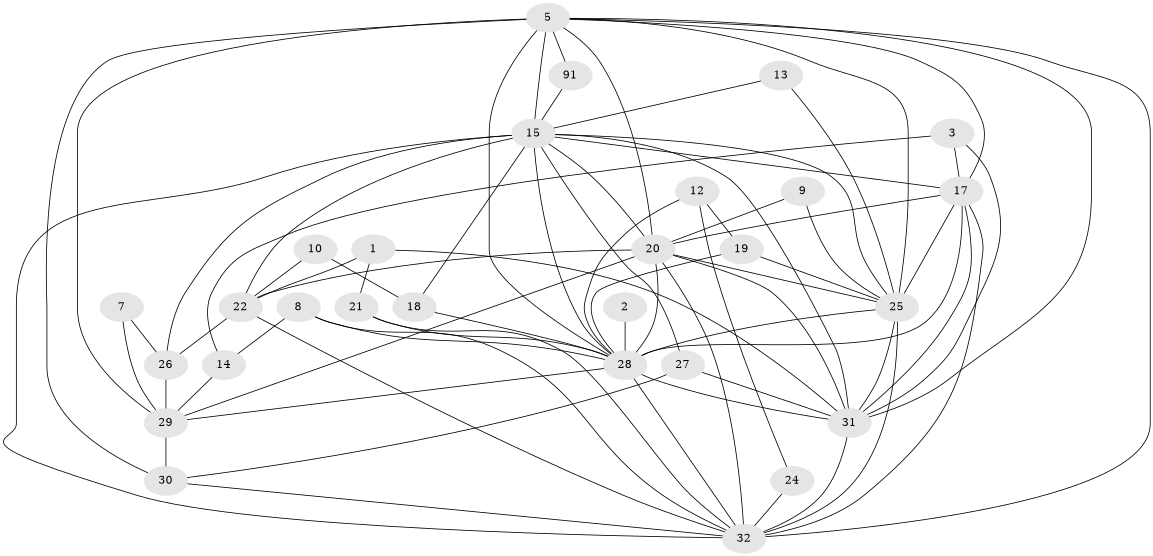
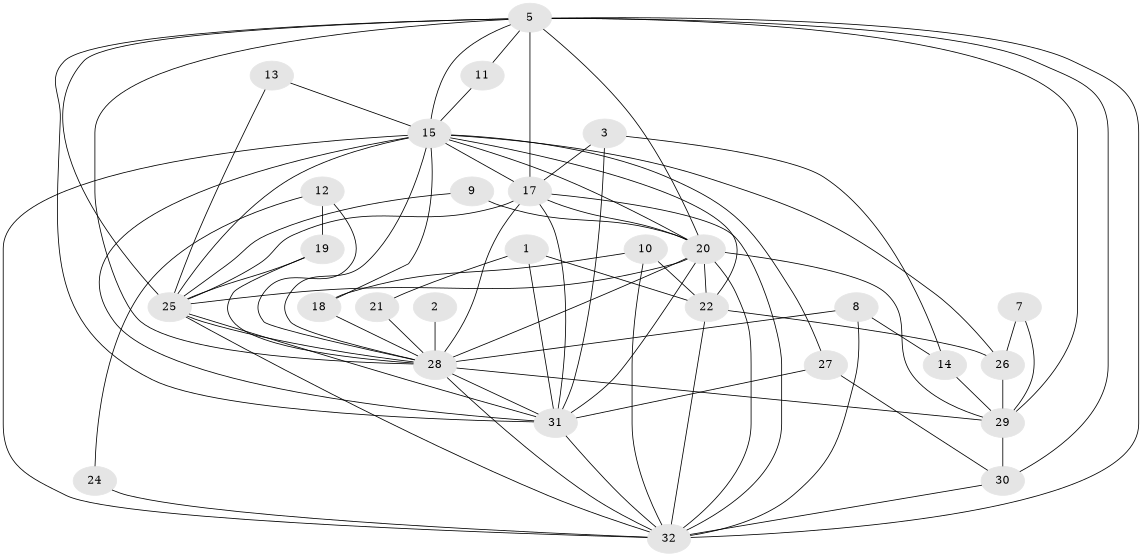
(570, 76) -> (482, 76)
(574, 359) -> (632, 397)
